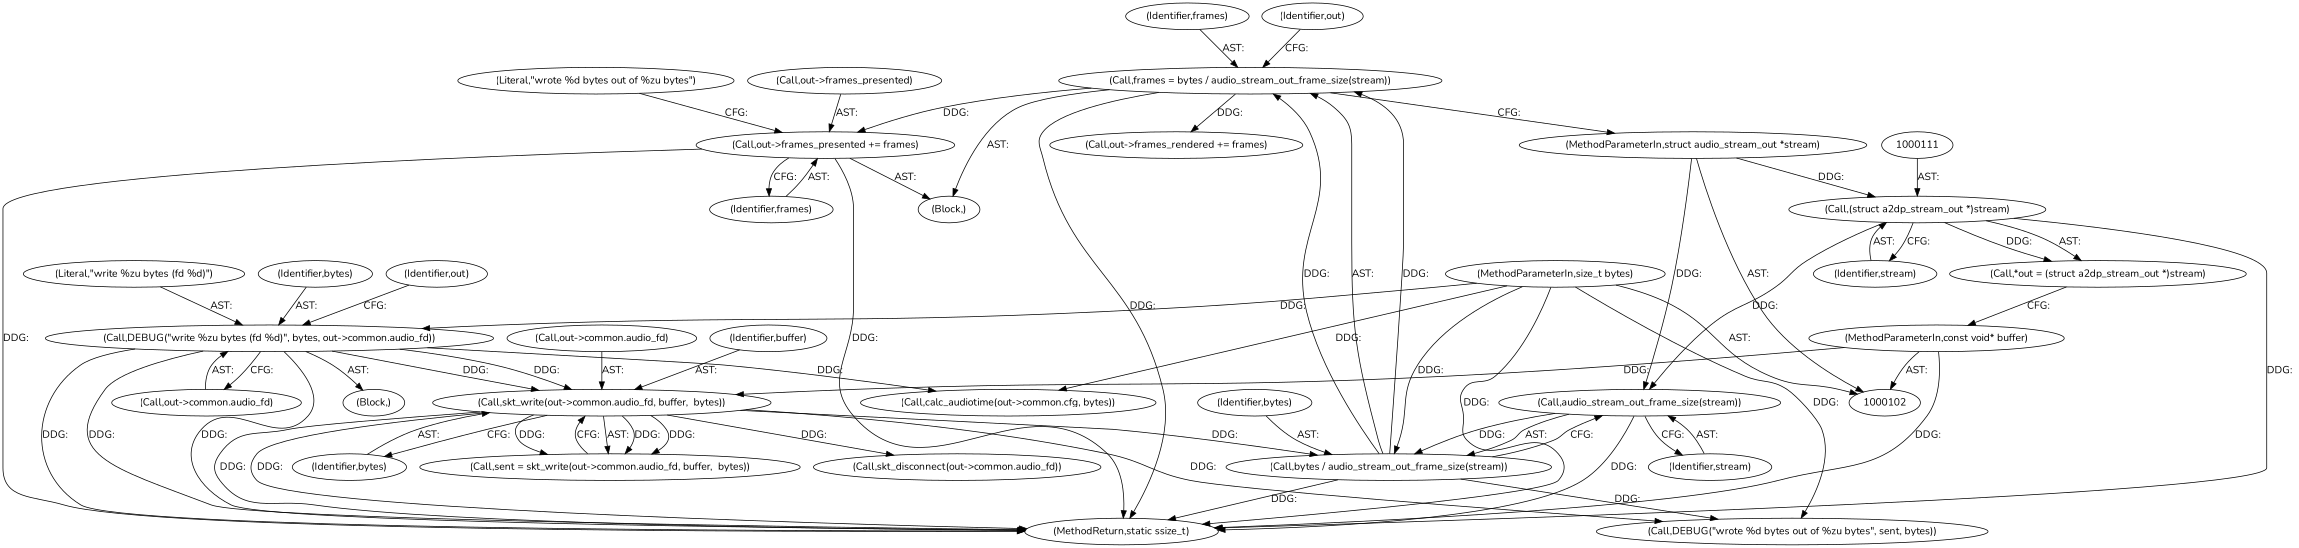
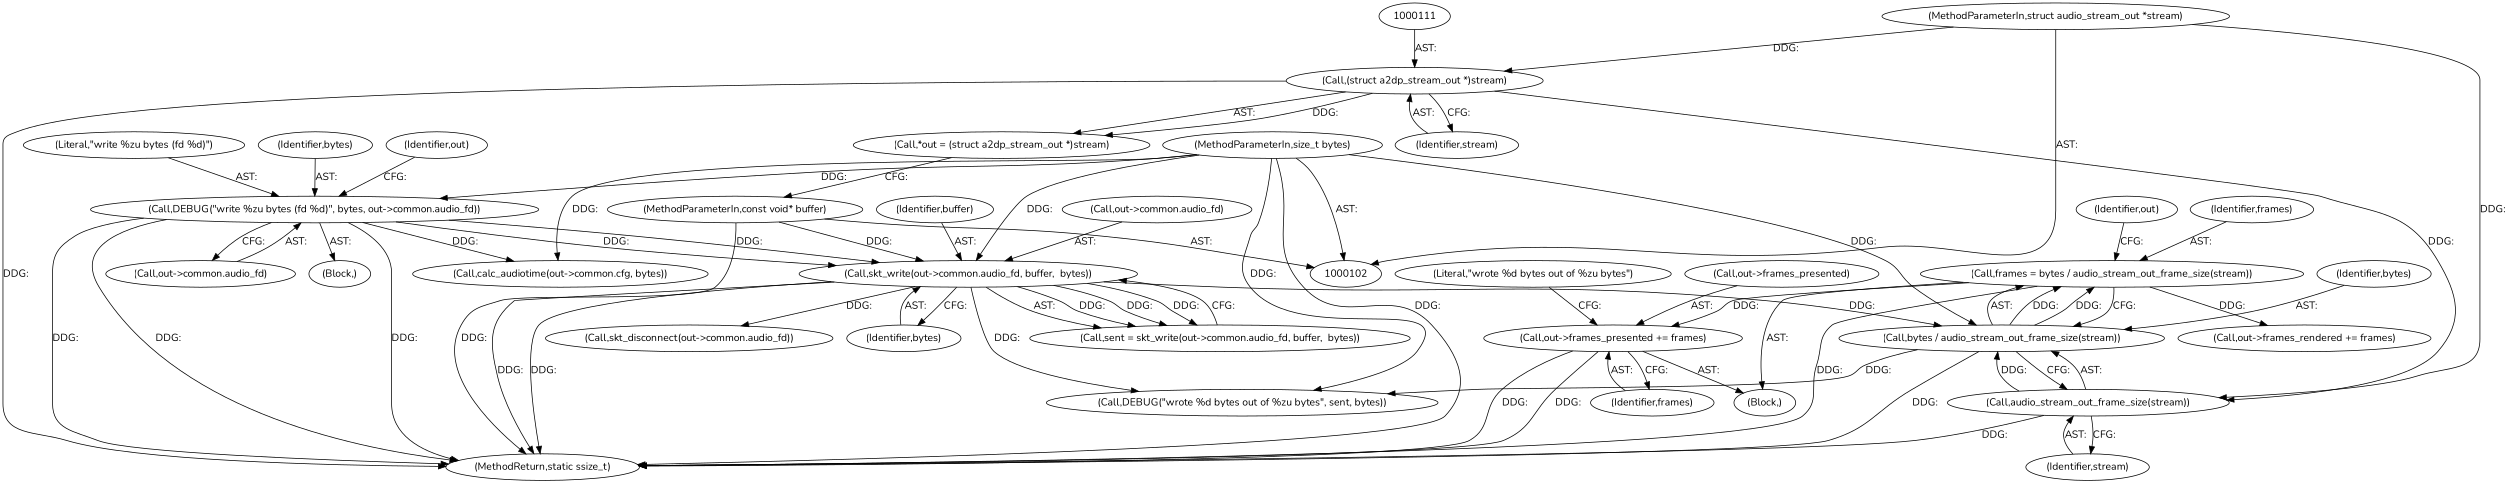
(1469, 112) -> (2106, 313)
none -> (1075, 178)
